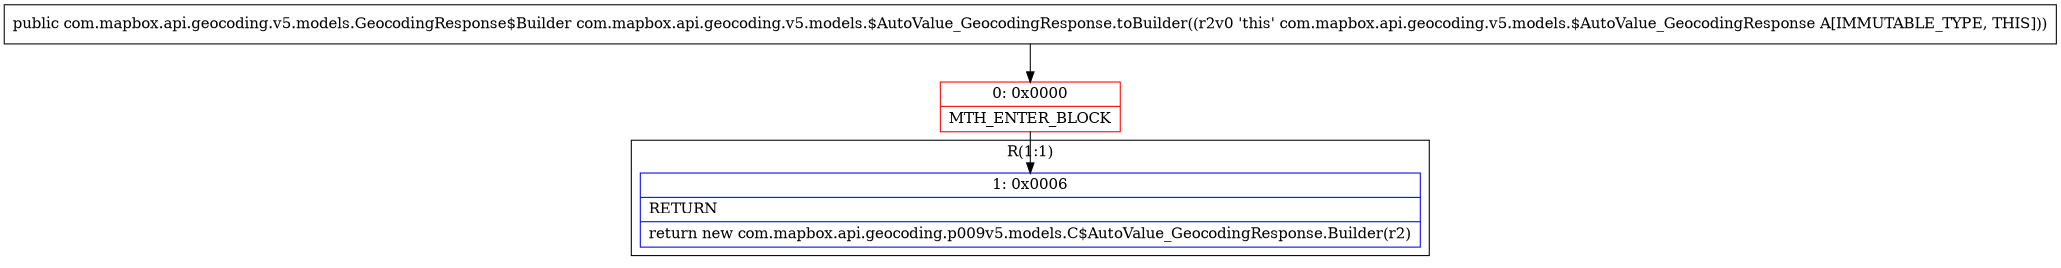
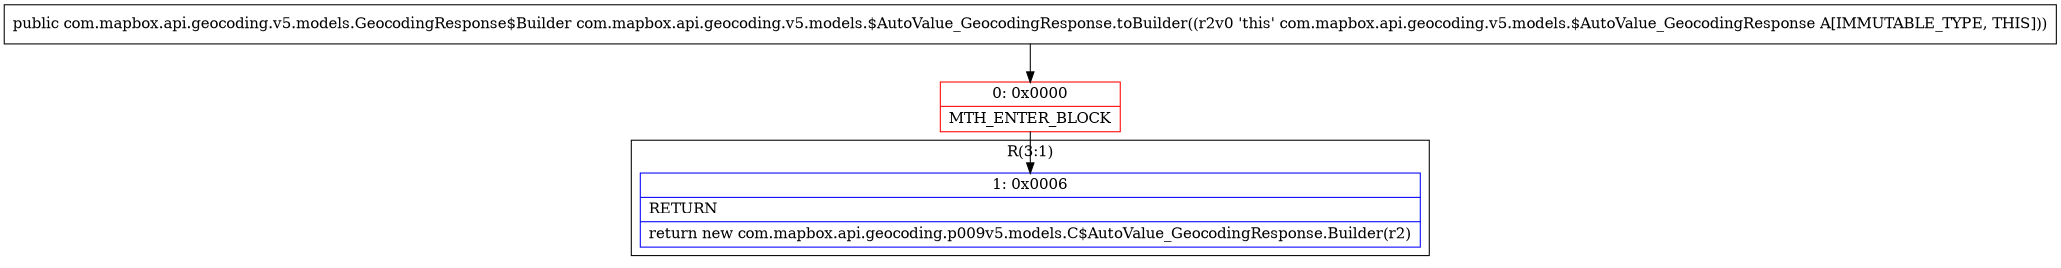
(1030, 152) -> (1030, 152)
